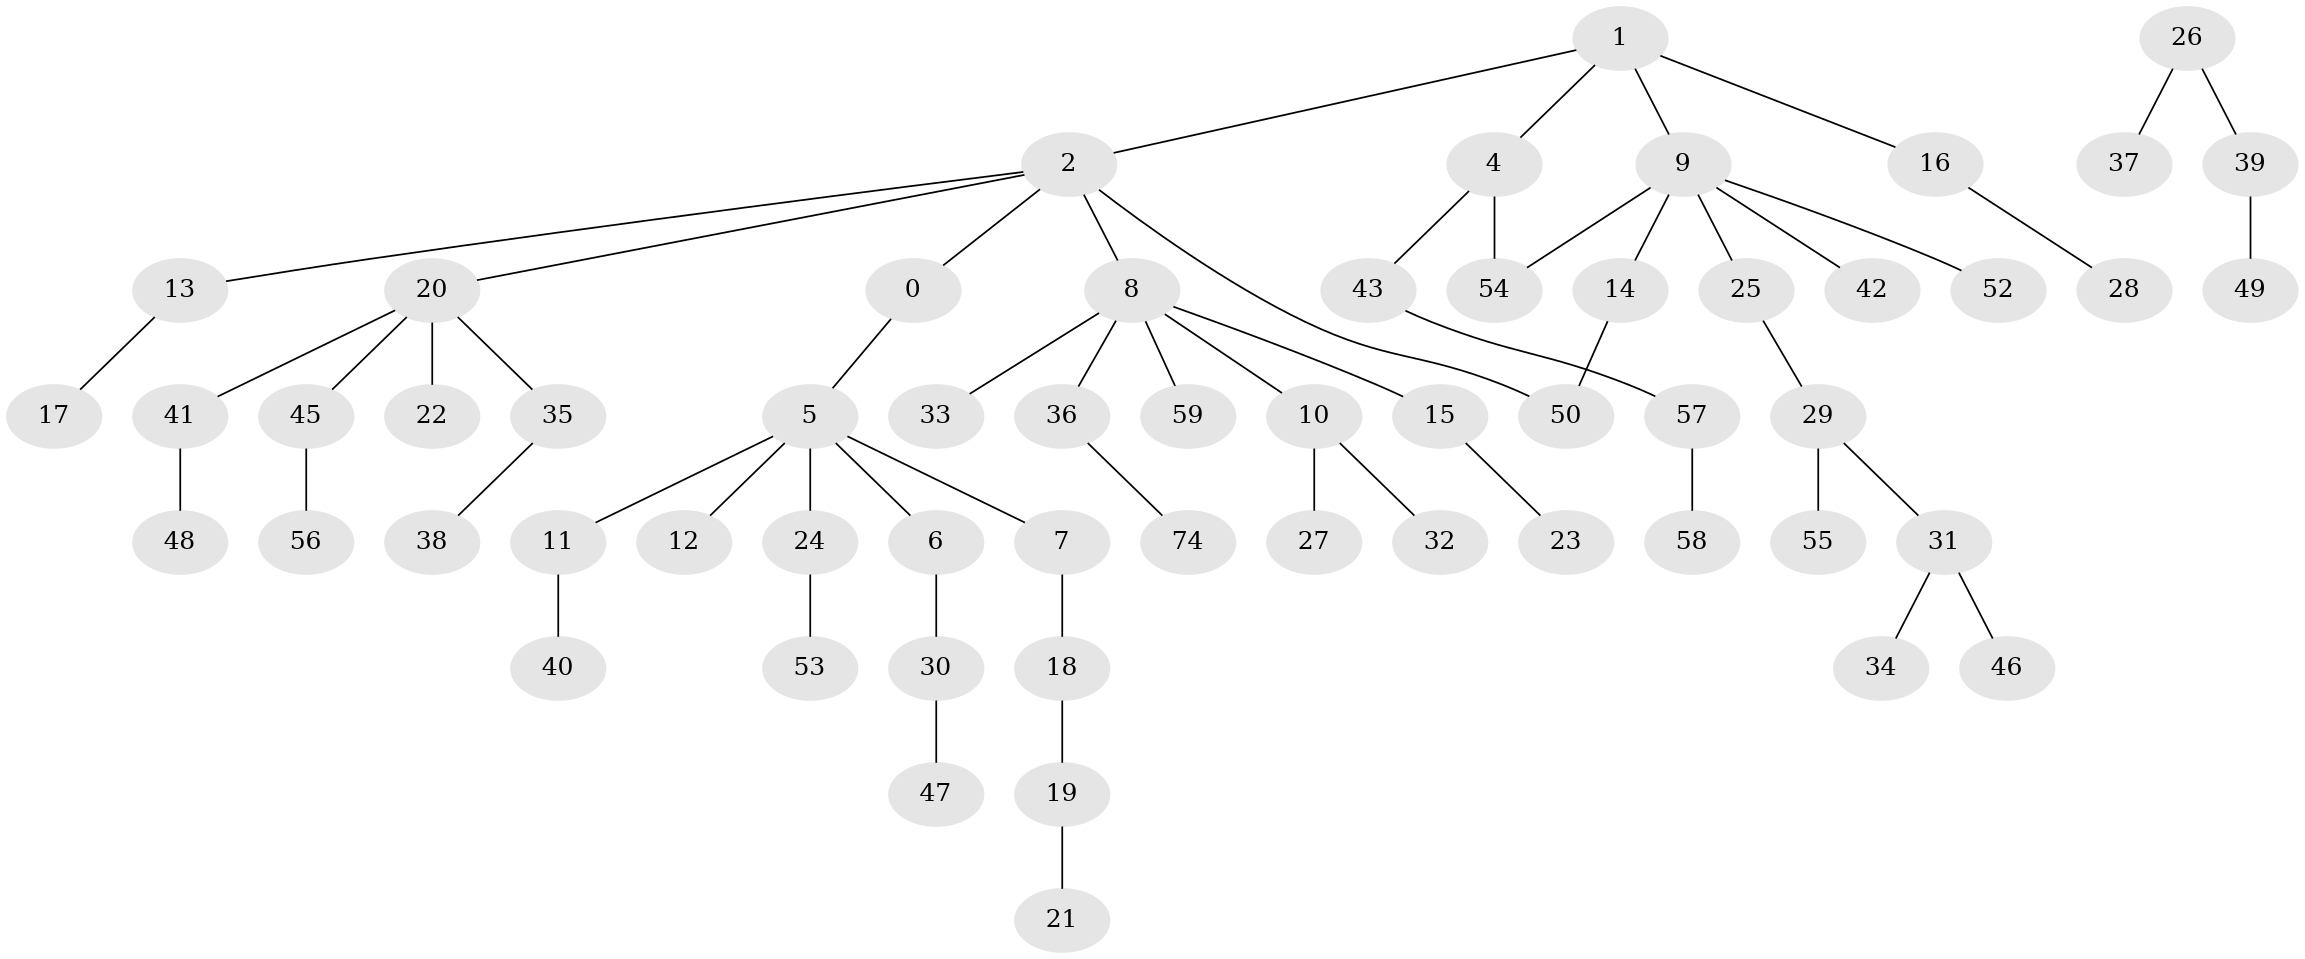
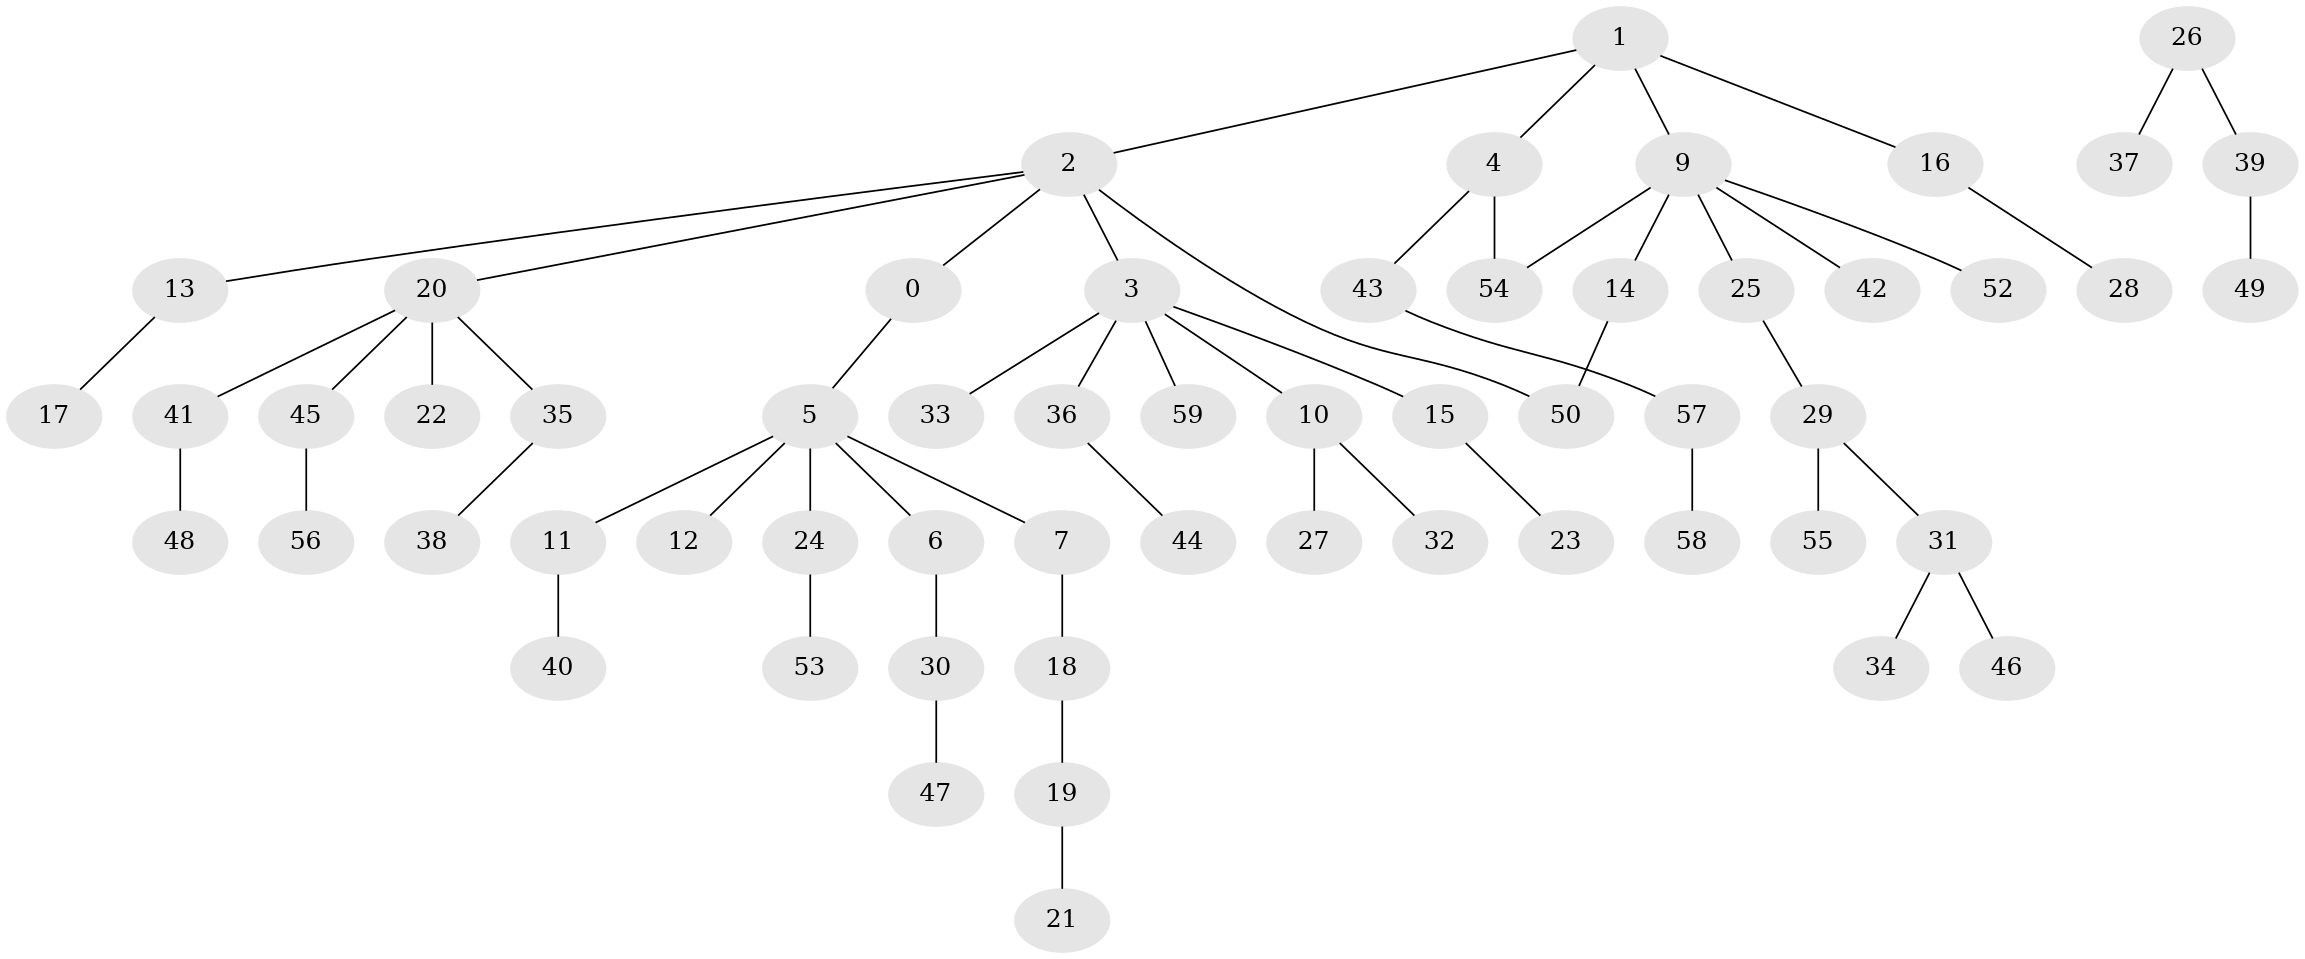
(1132, 290) -> (1132, 290)
(1188, 542) -> (1188, 542)
